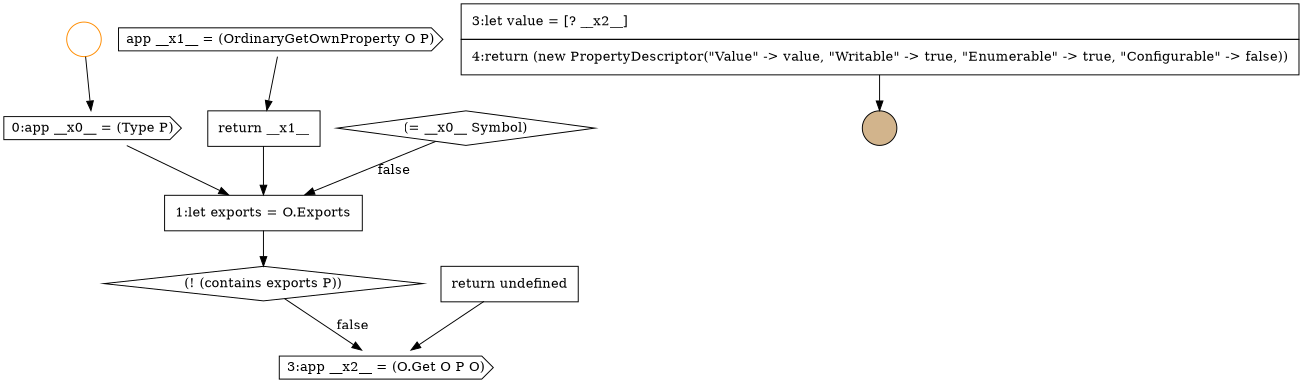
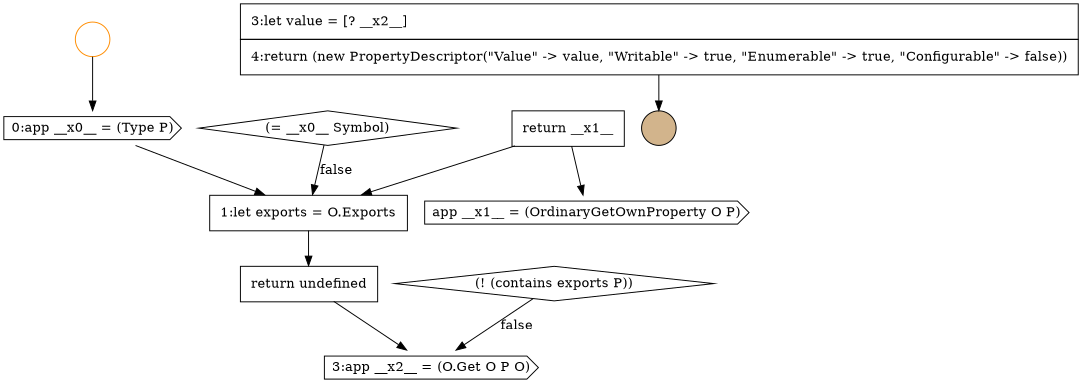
(273, 79) -> (576, 166)
(263, 244) -> (309, 243)
